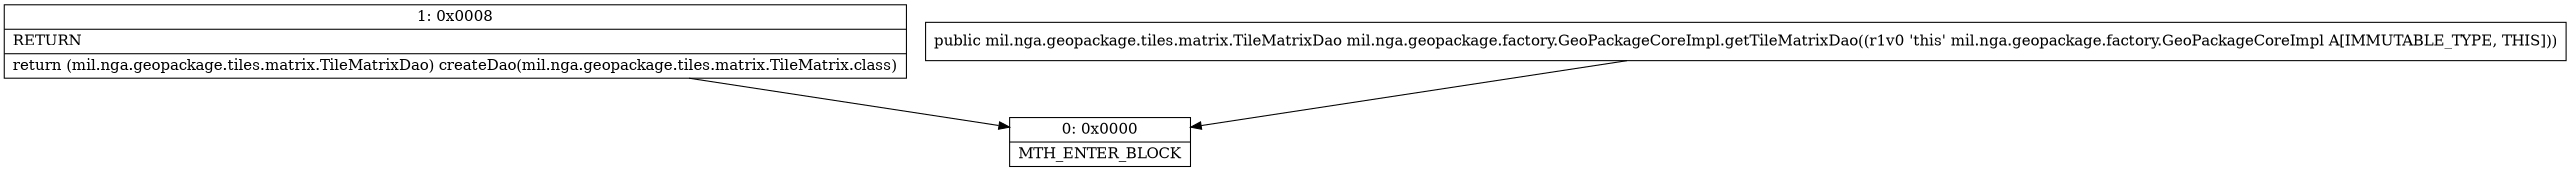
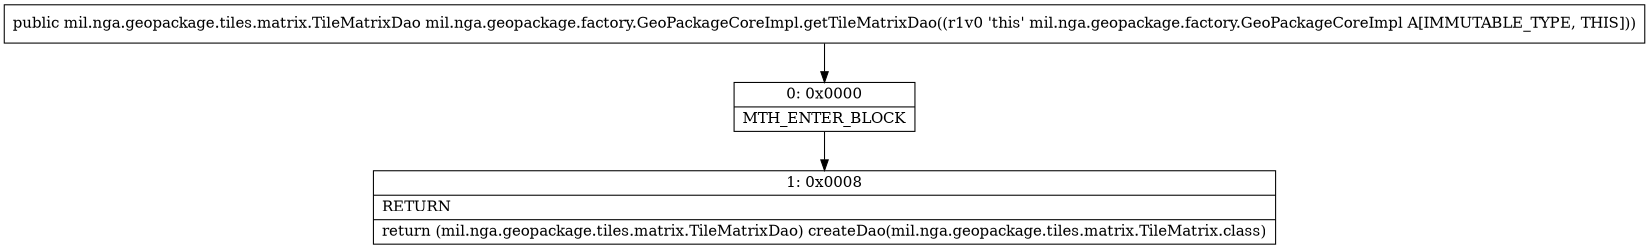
(844, 102) -> (825, 146)
